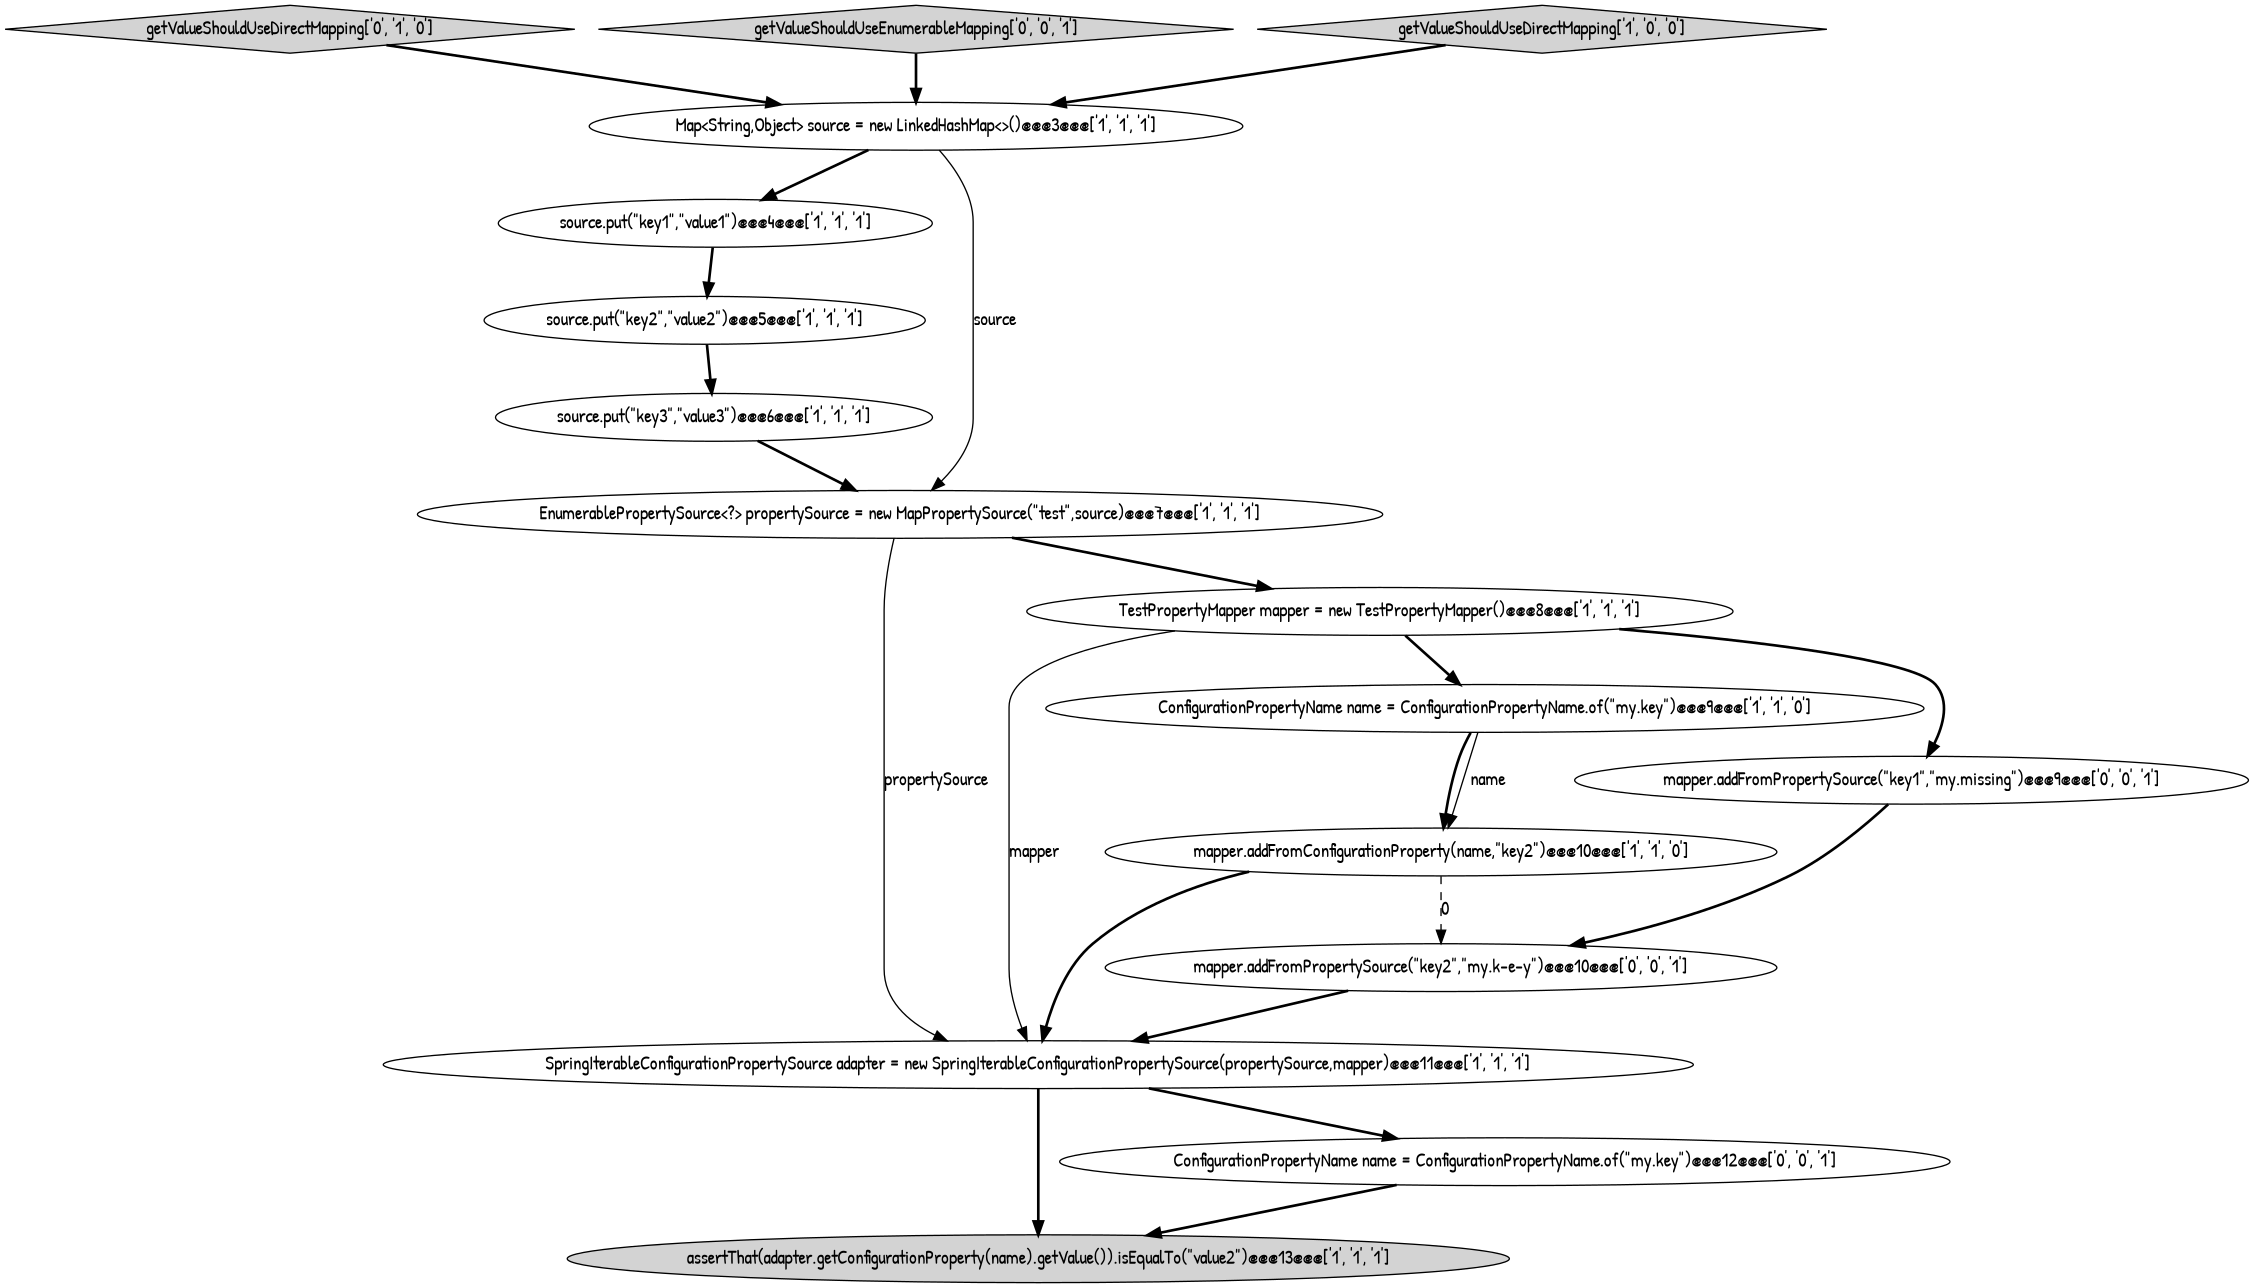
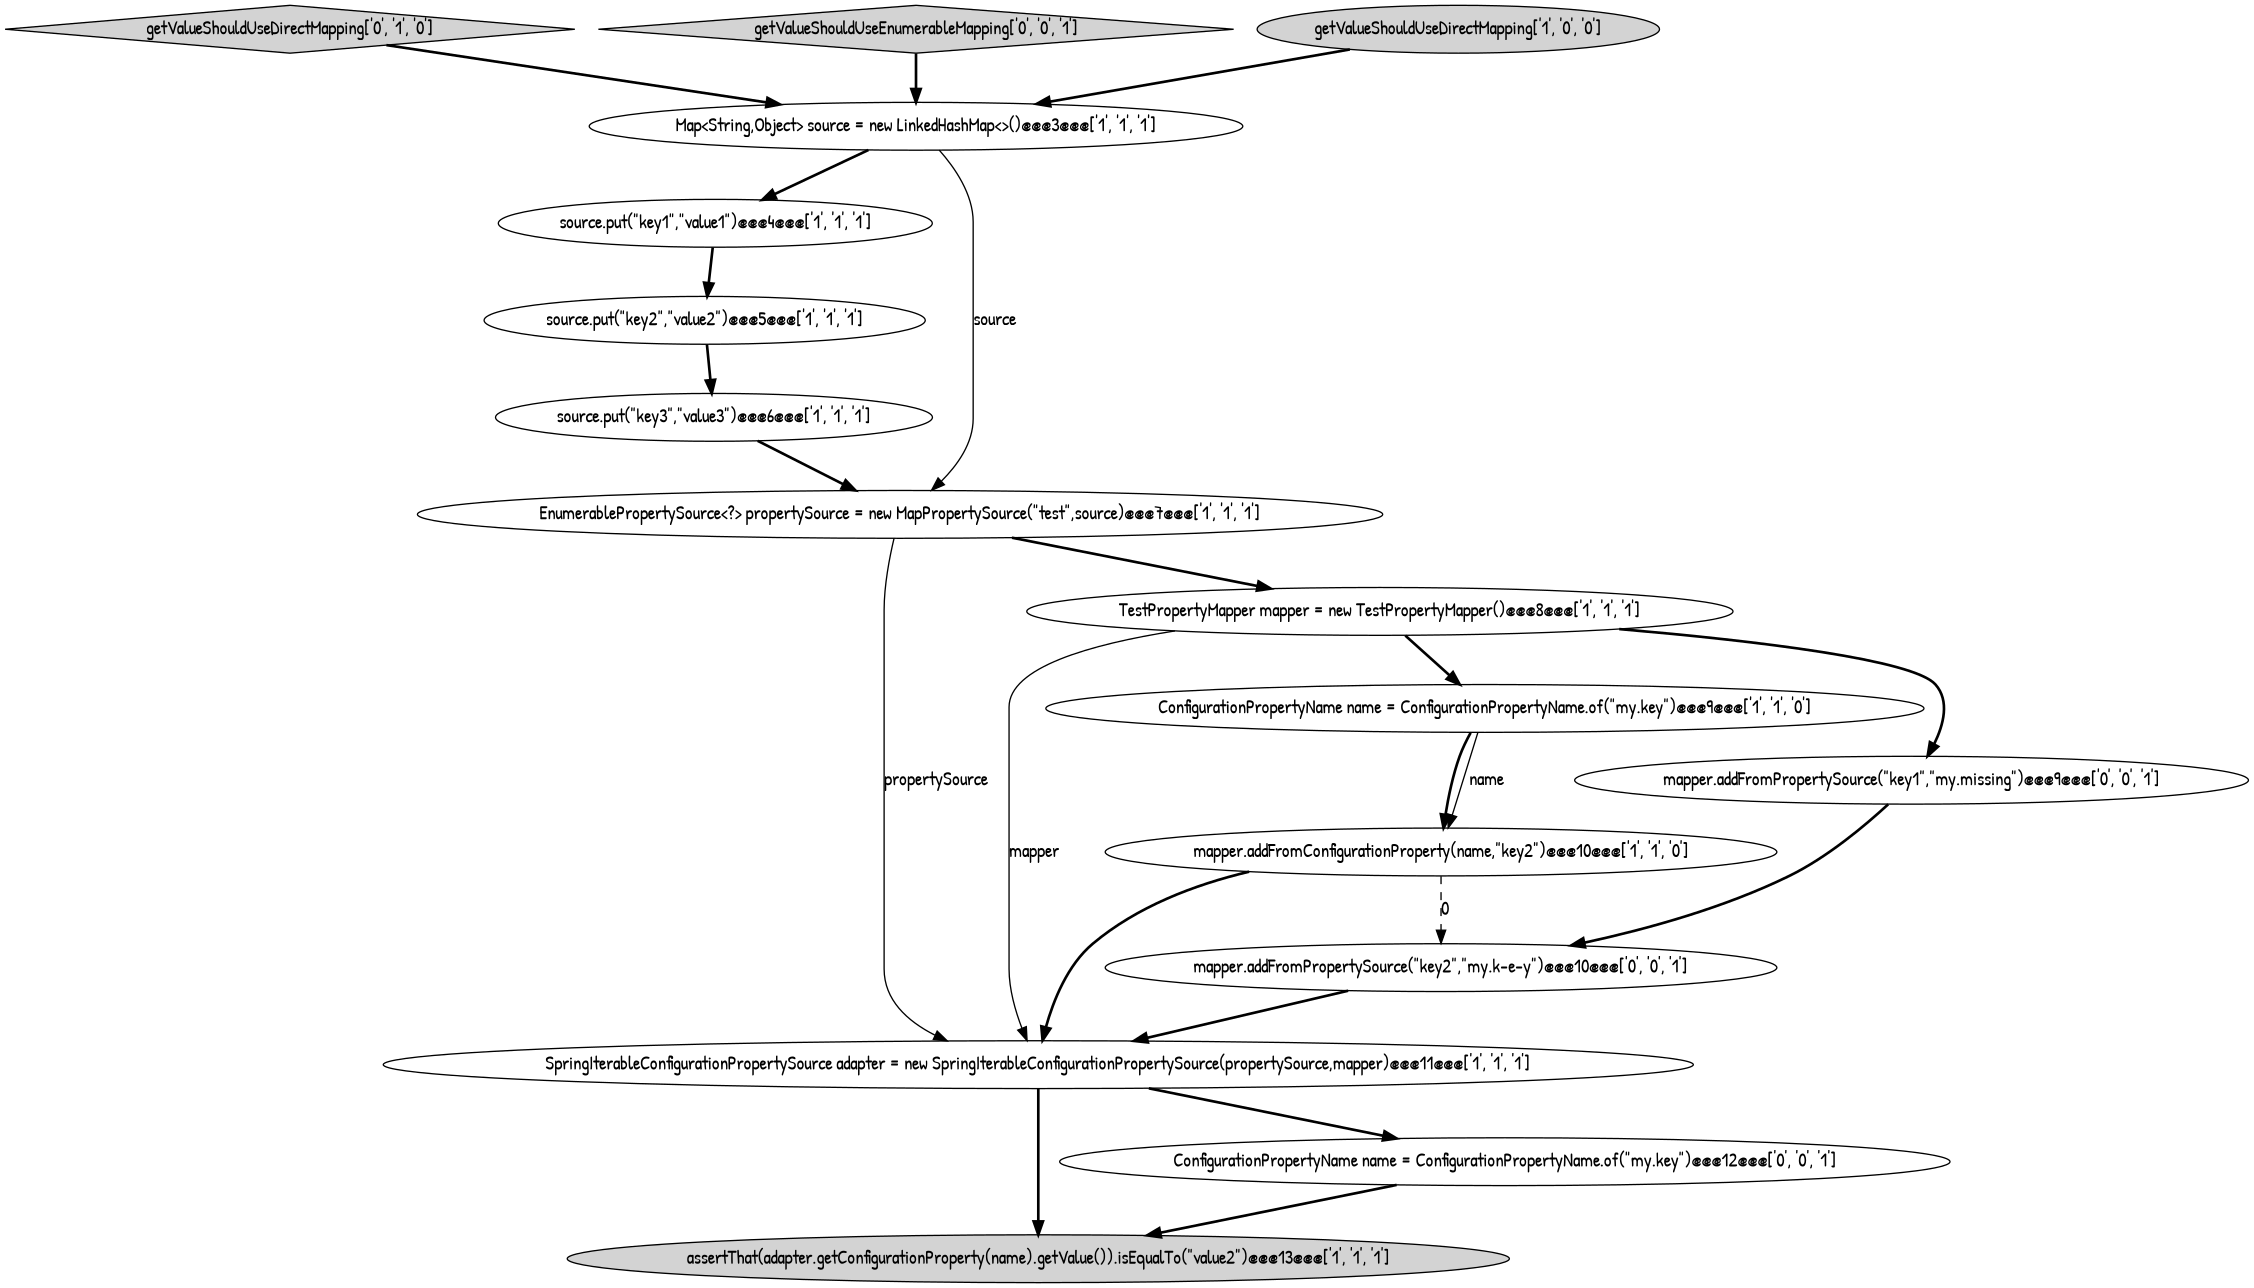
(1542, 29) -> (1458, 29)
